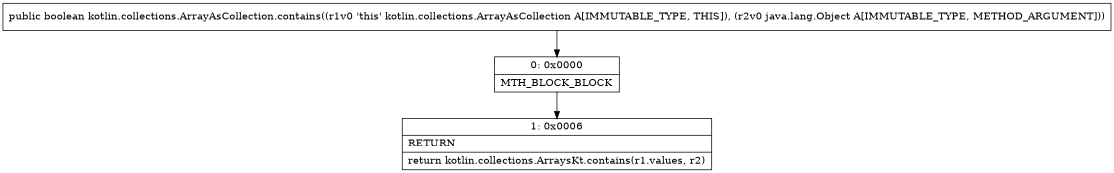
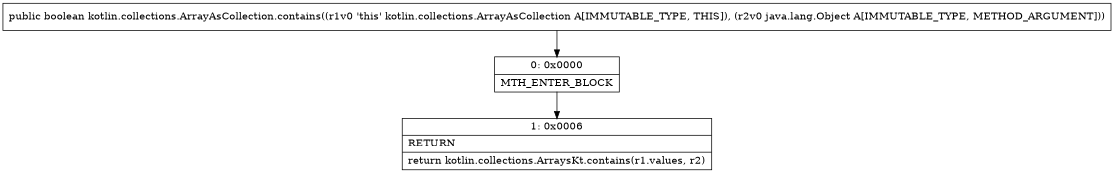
(557, 83) -> (557, 83)
